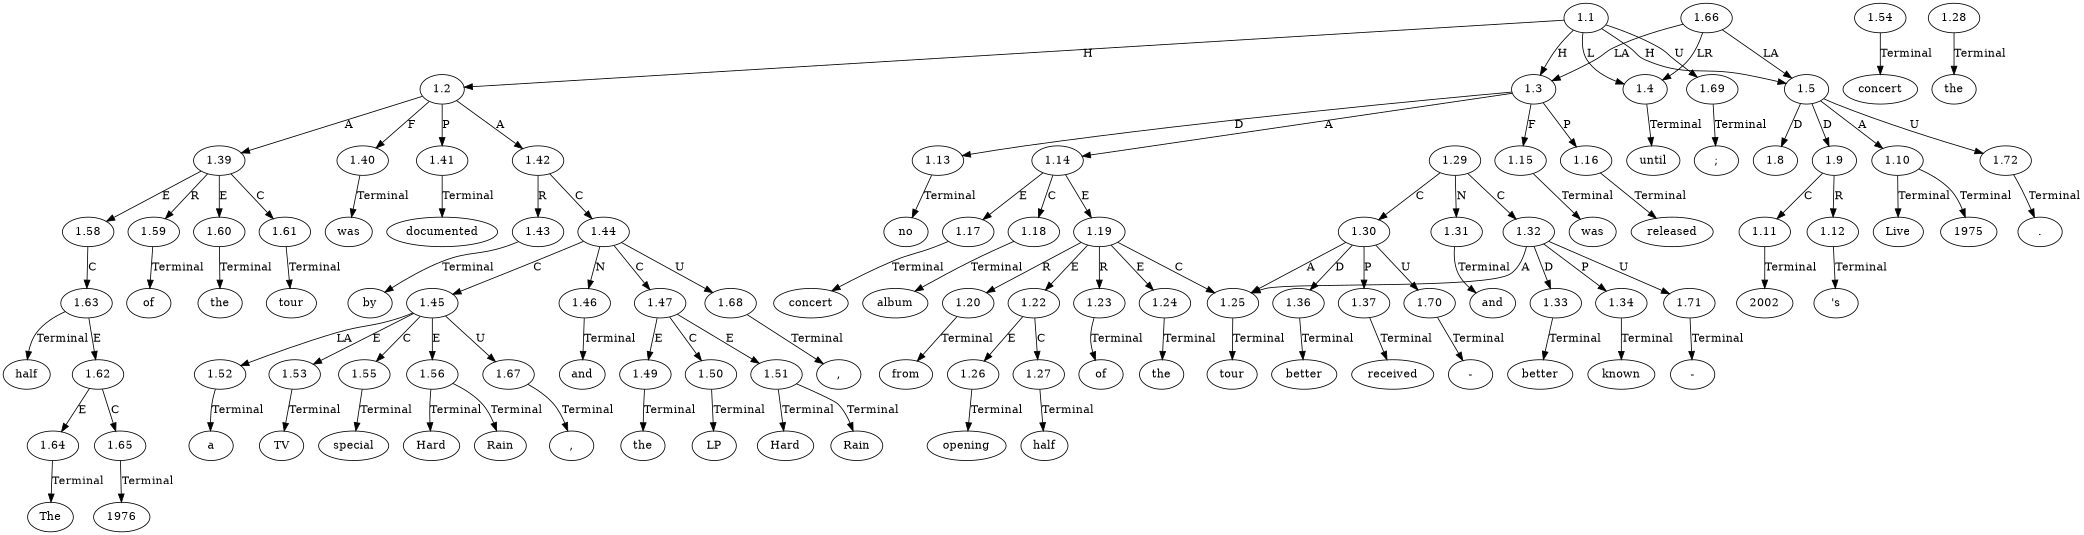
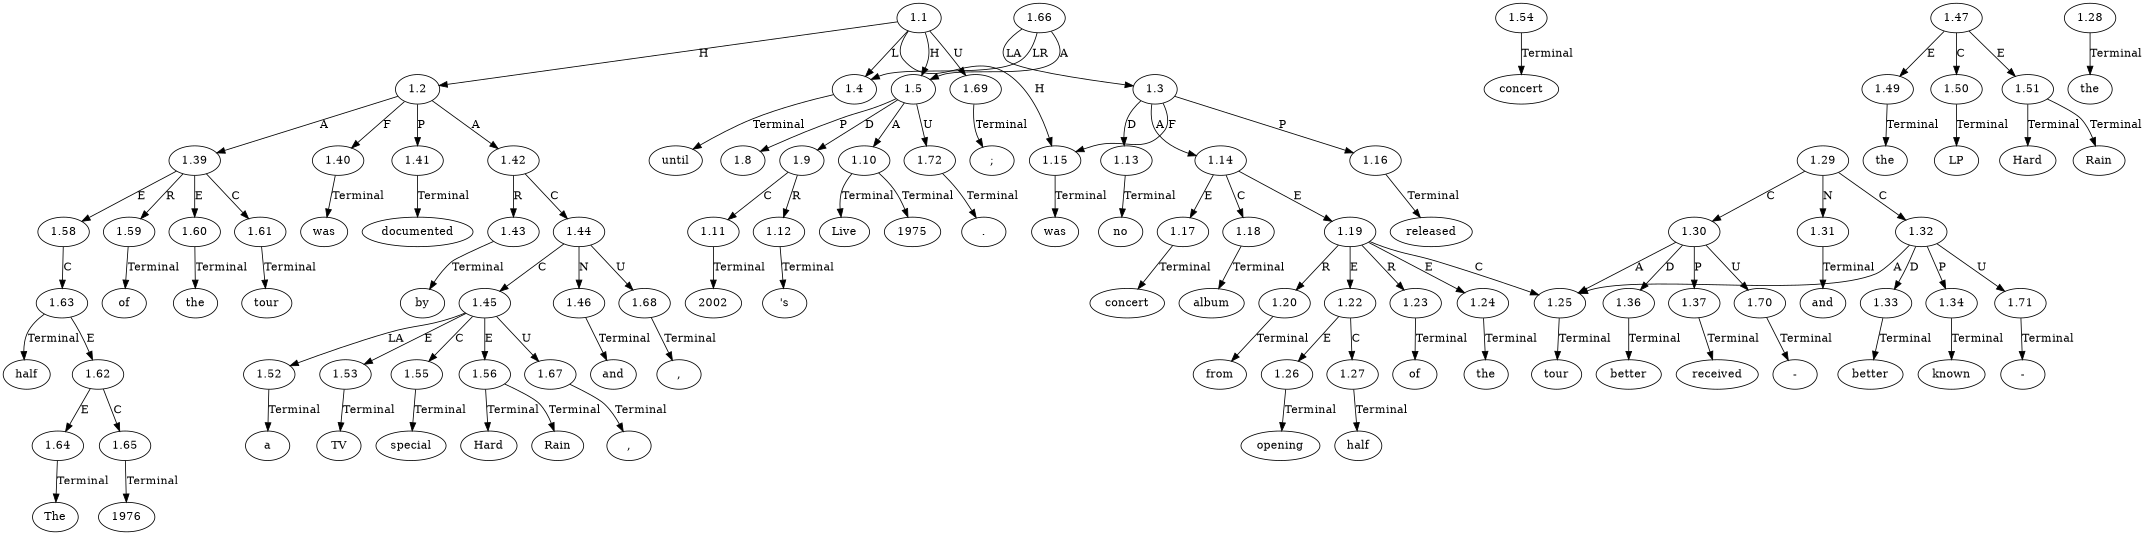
(1557, 48) -> (1013, 78)
(1771, 54) -> (1064, 54)
(1798, 125) -> (844, 125)
(629, 264) -> none
